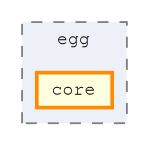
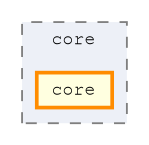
(74, 40) -> (74, 40)
